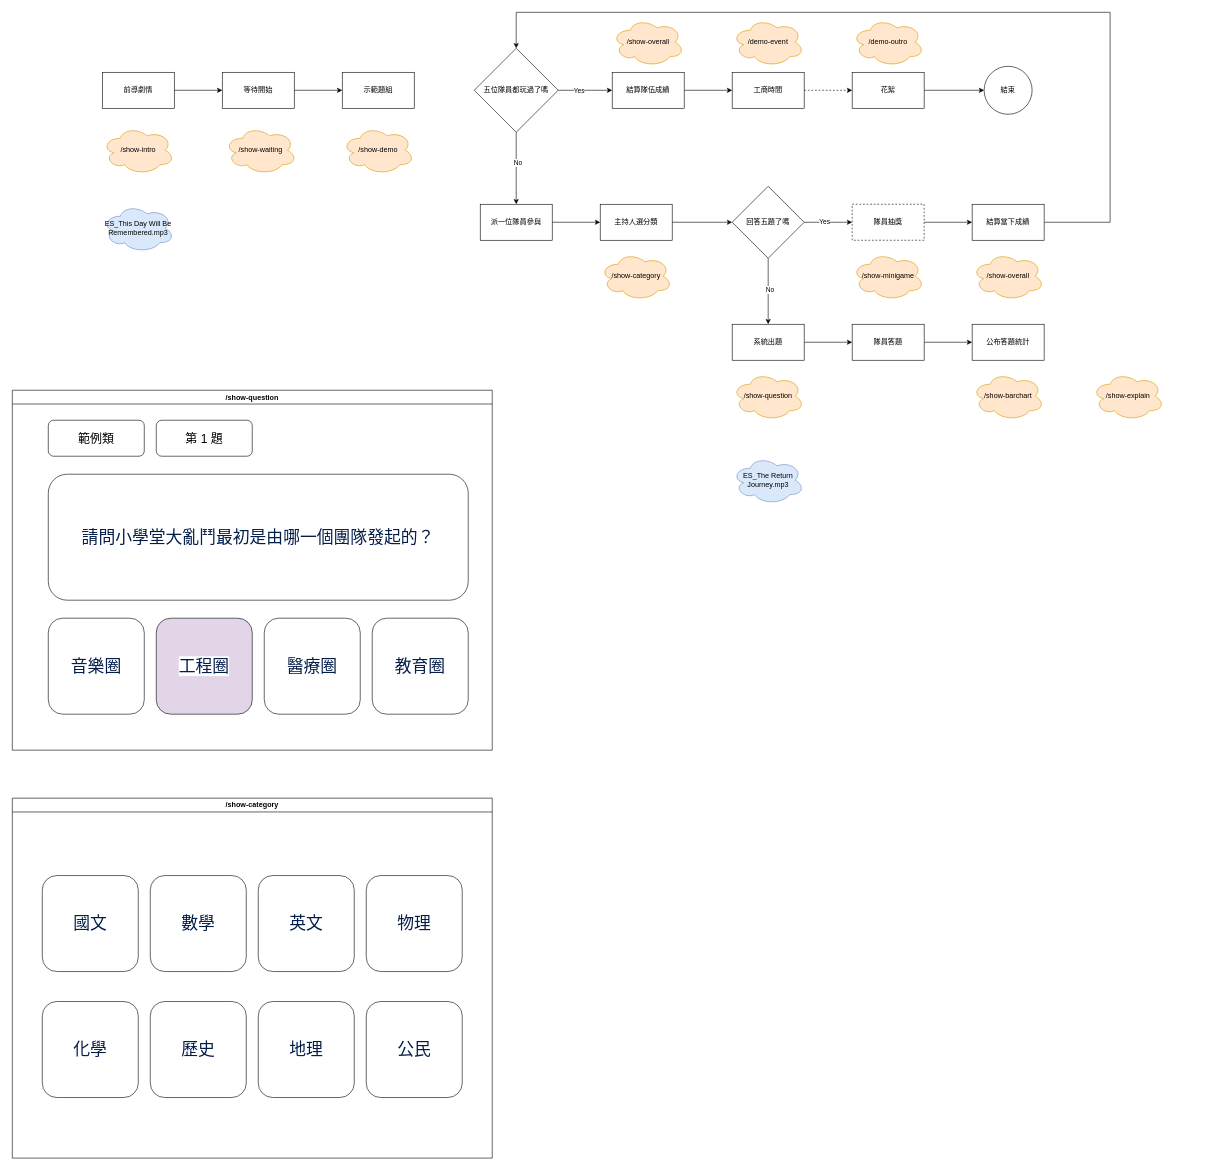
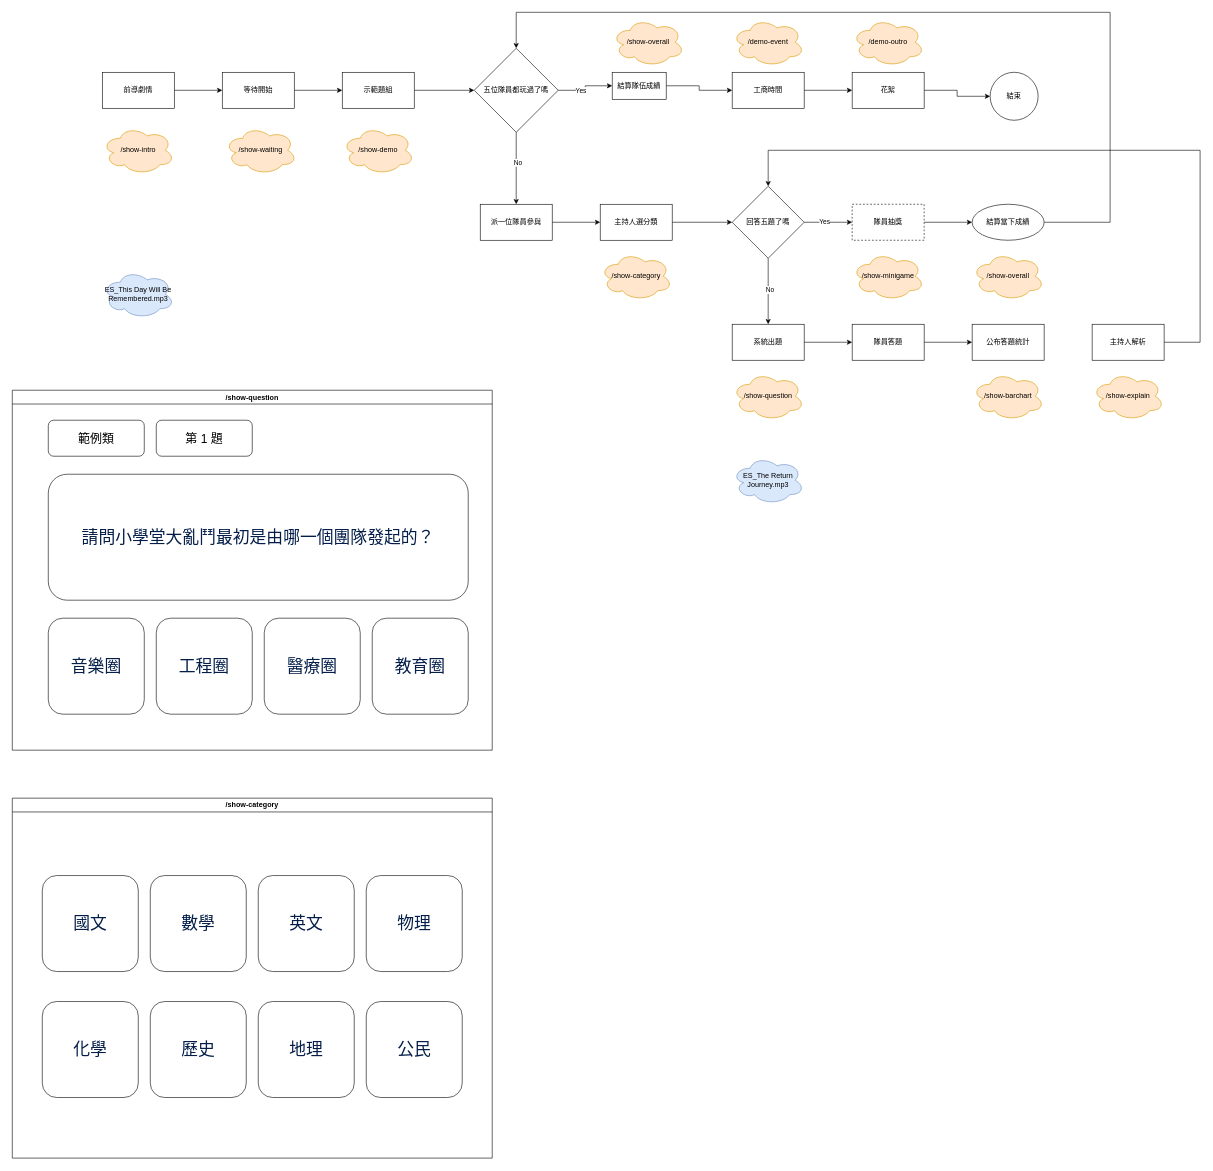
none -> (468, 90)
(648, 90) -> (639, 86)
(826, 90) -> (826, 90)
(1008, 90) -> (1014, 96)
none -> (1200, 150)
(1008, 222) -> (1008, 222)
(138, 228) -> (138, 294)
none -> (1128, 342)
(204, 666) -> (204, 666)
